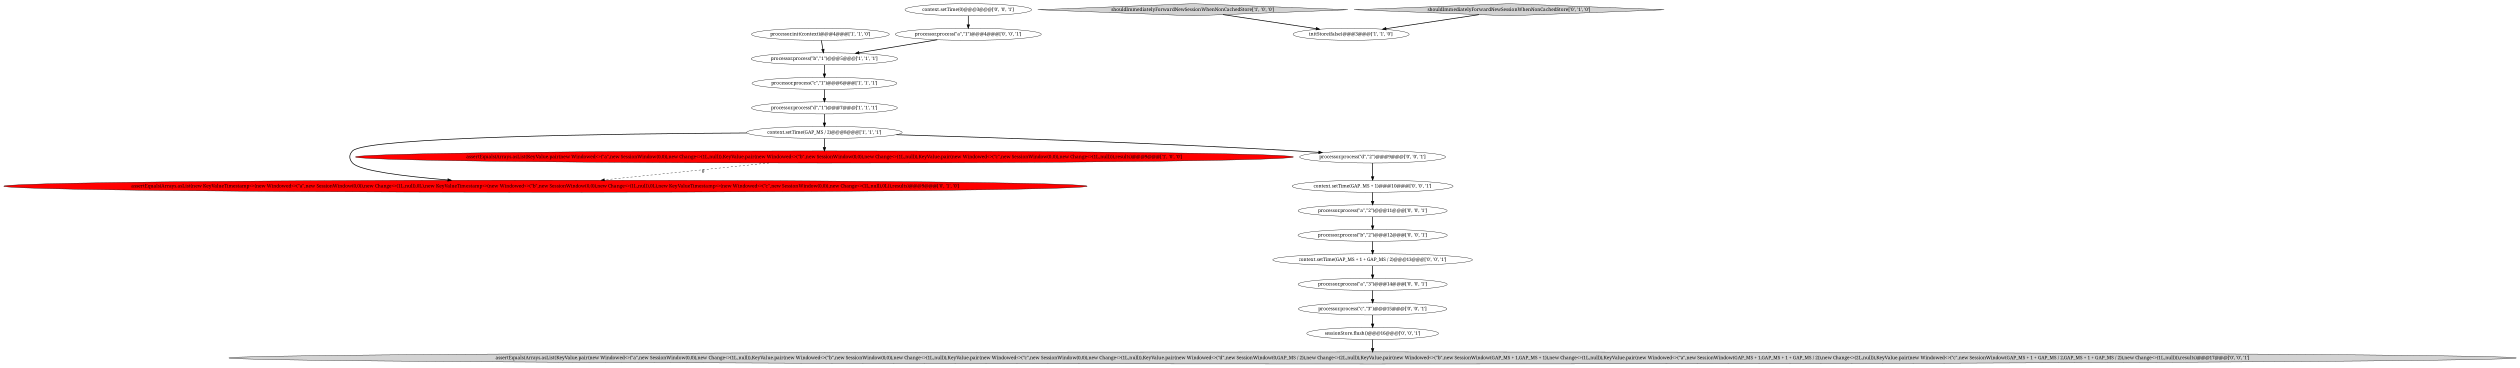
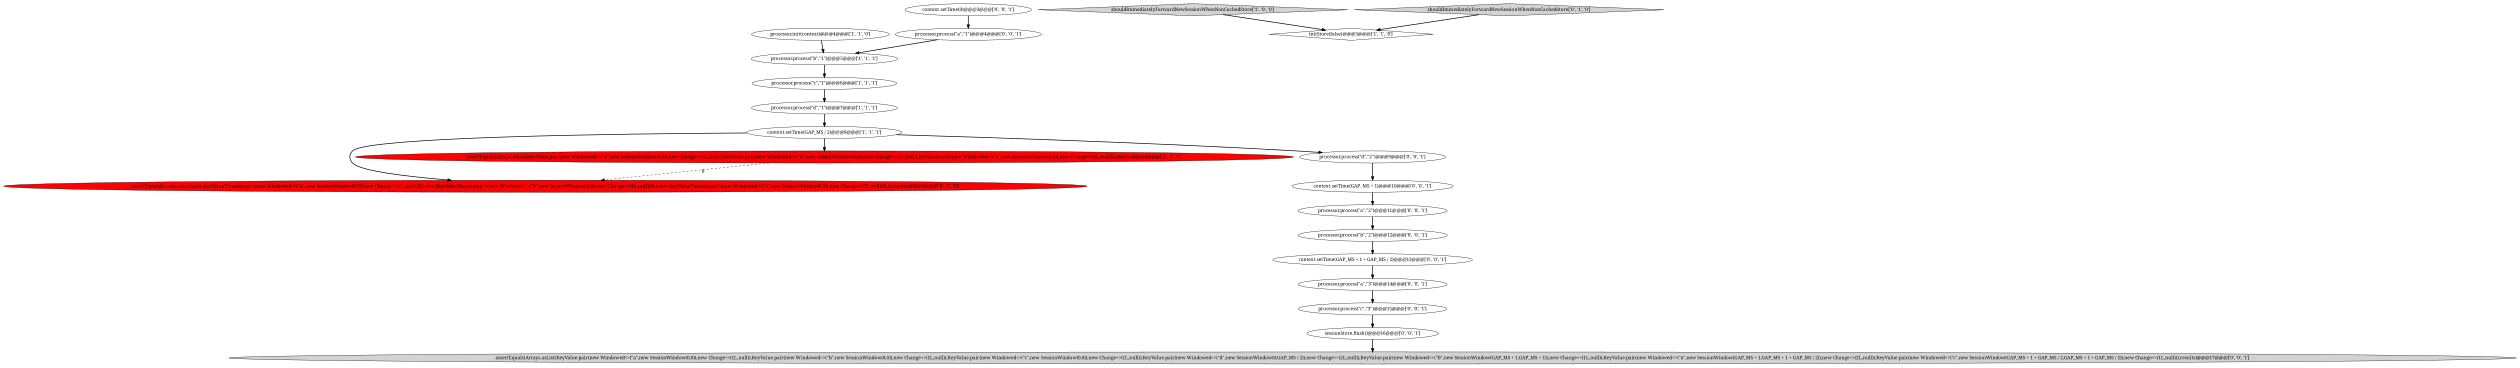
(1351, 34) -> (1351, 34)
